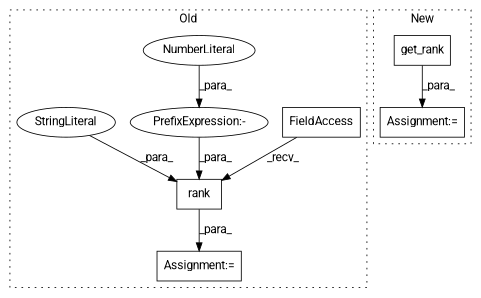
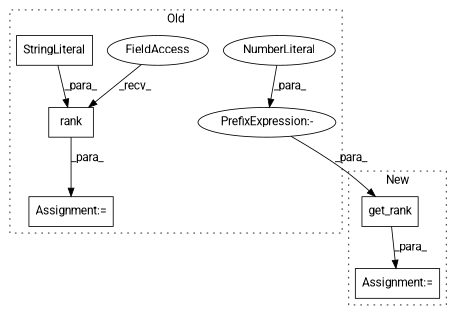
(66, 122) -> (55, 50)
(321, 122) -> (158, 50)
(199, 154) -> (332, 161)
